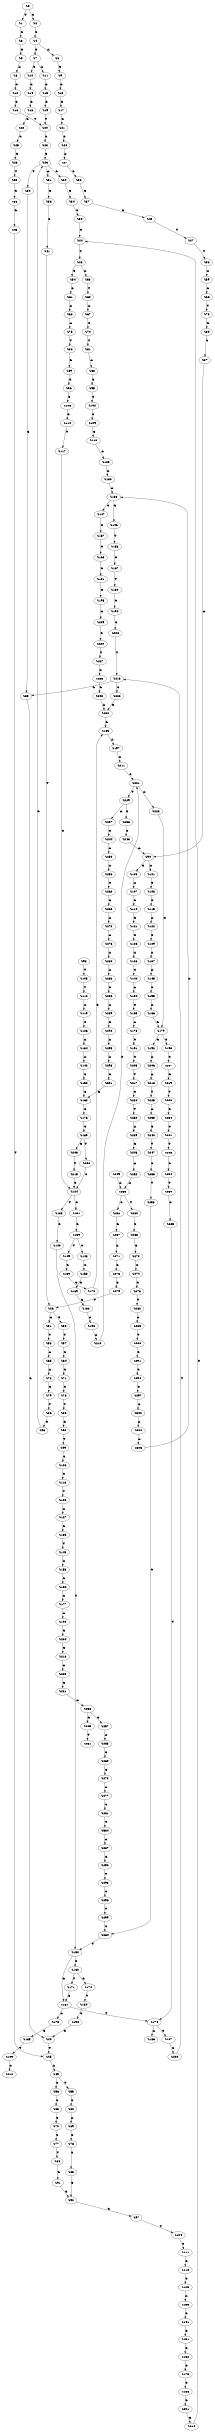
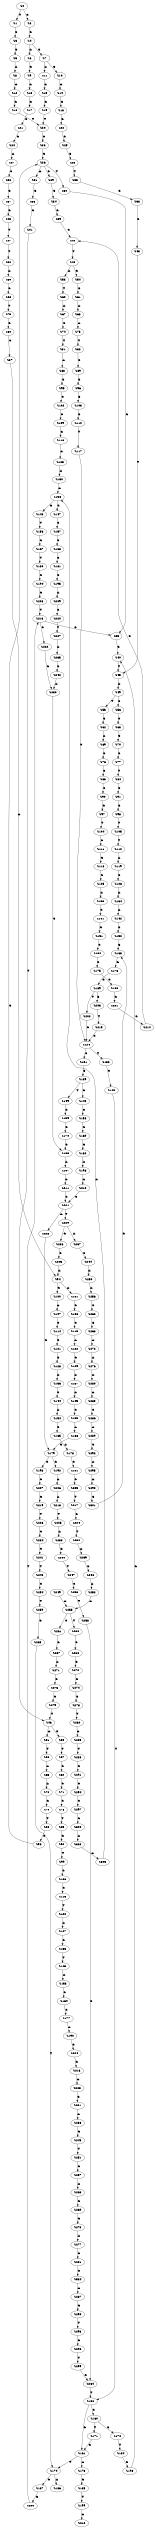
(95, 1717) -> (78, 2166)
(64, 2191) -> (118, 805)
